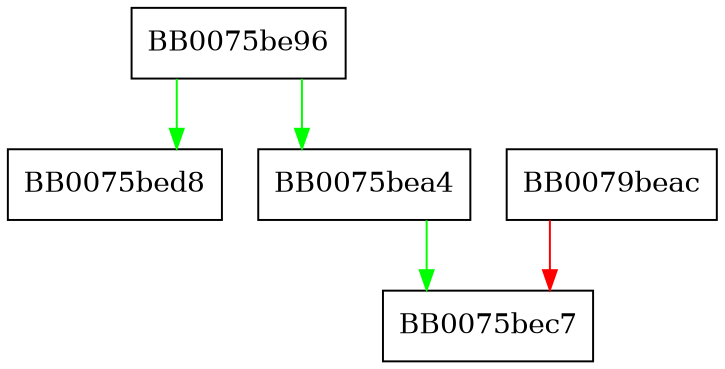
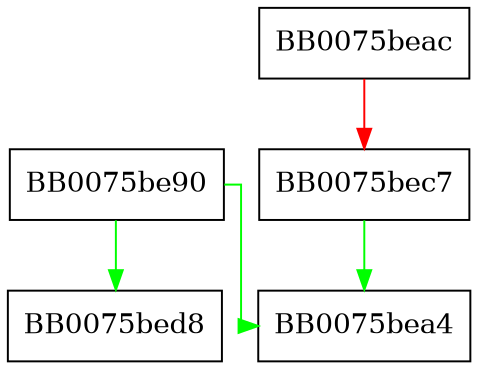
(239, 43) -> (117, 185)
(612, 185) -> (364, 43)
(427, 245) -> (364, 245)
